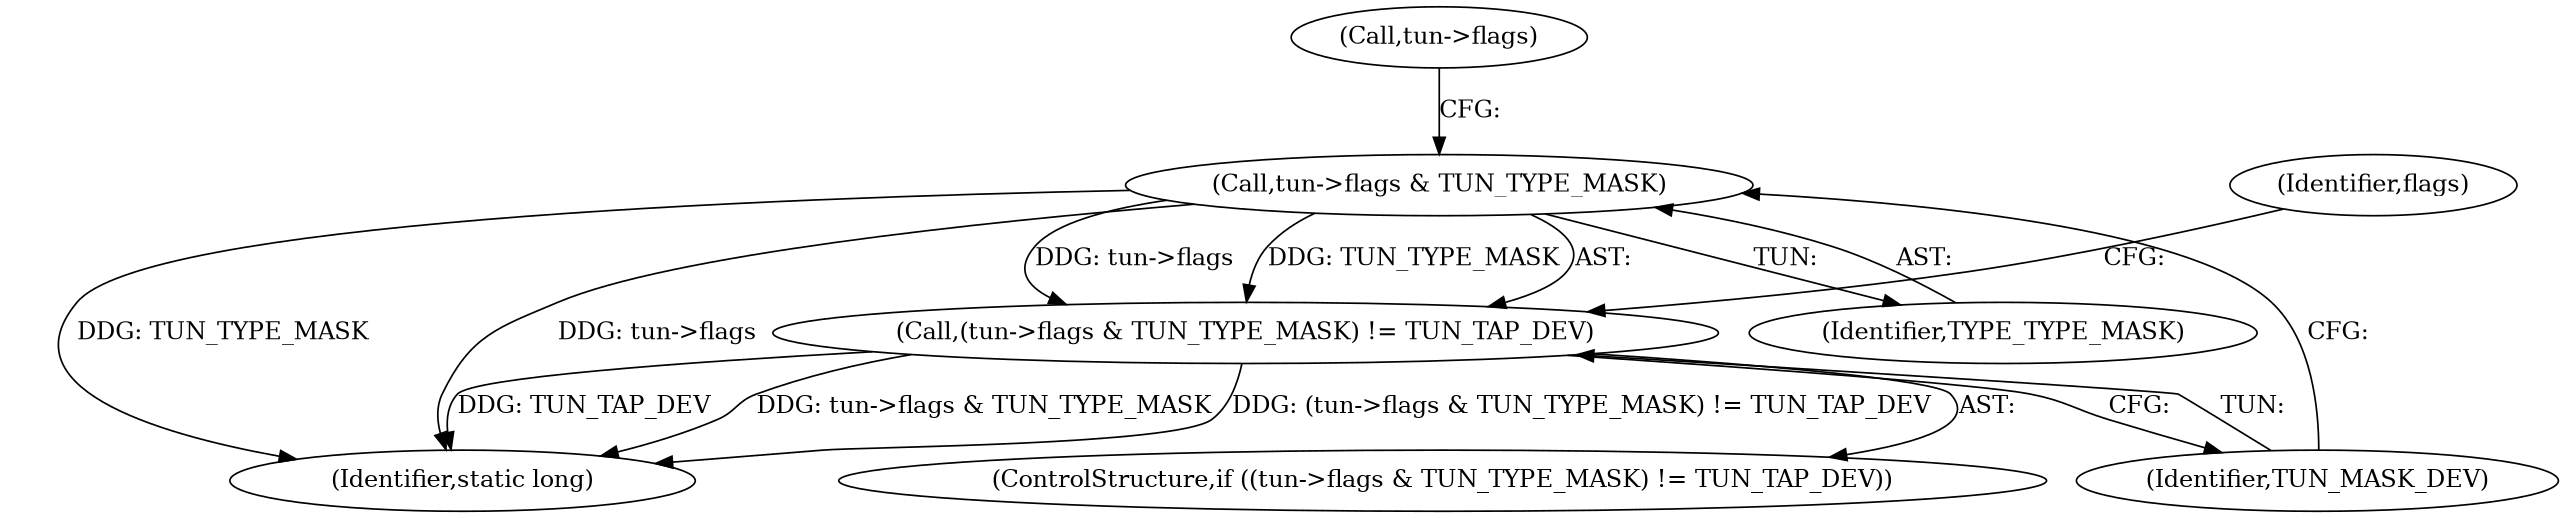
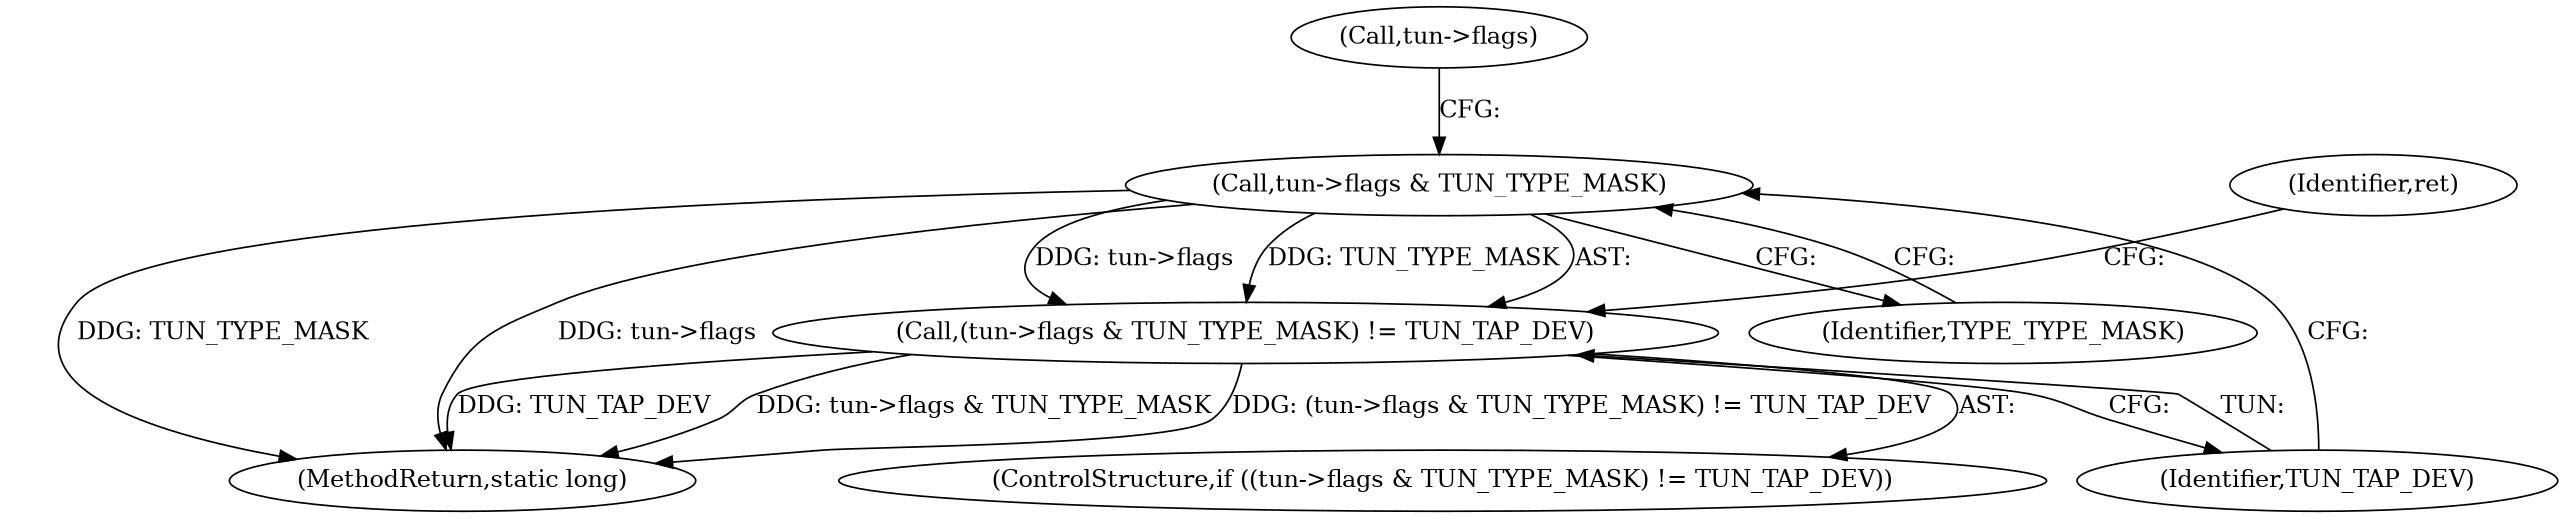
(2373, 185) -> (2373, 185)
(1790, 259) -> (1790, 259)
(1928, 259) -> (1928, 259)
(463, 481) -> (463, 481)
(2317, 481) -> (2317, 481)
